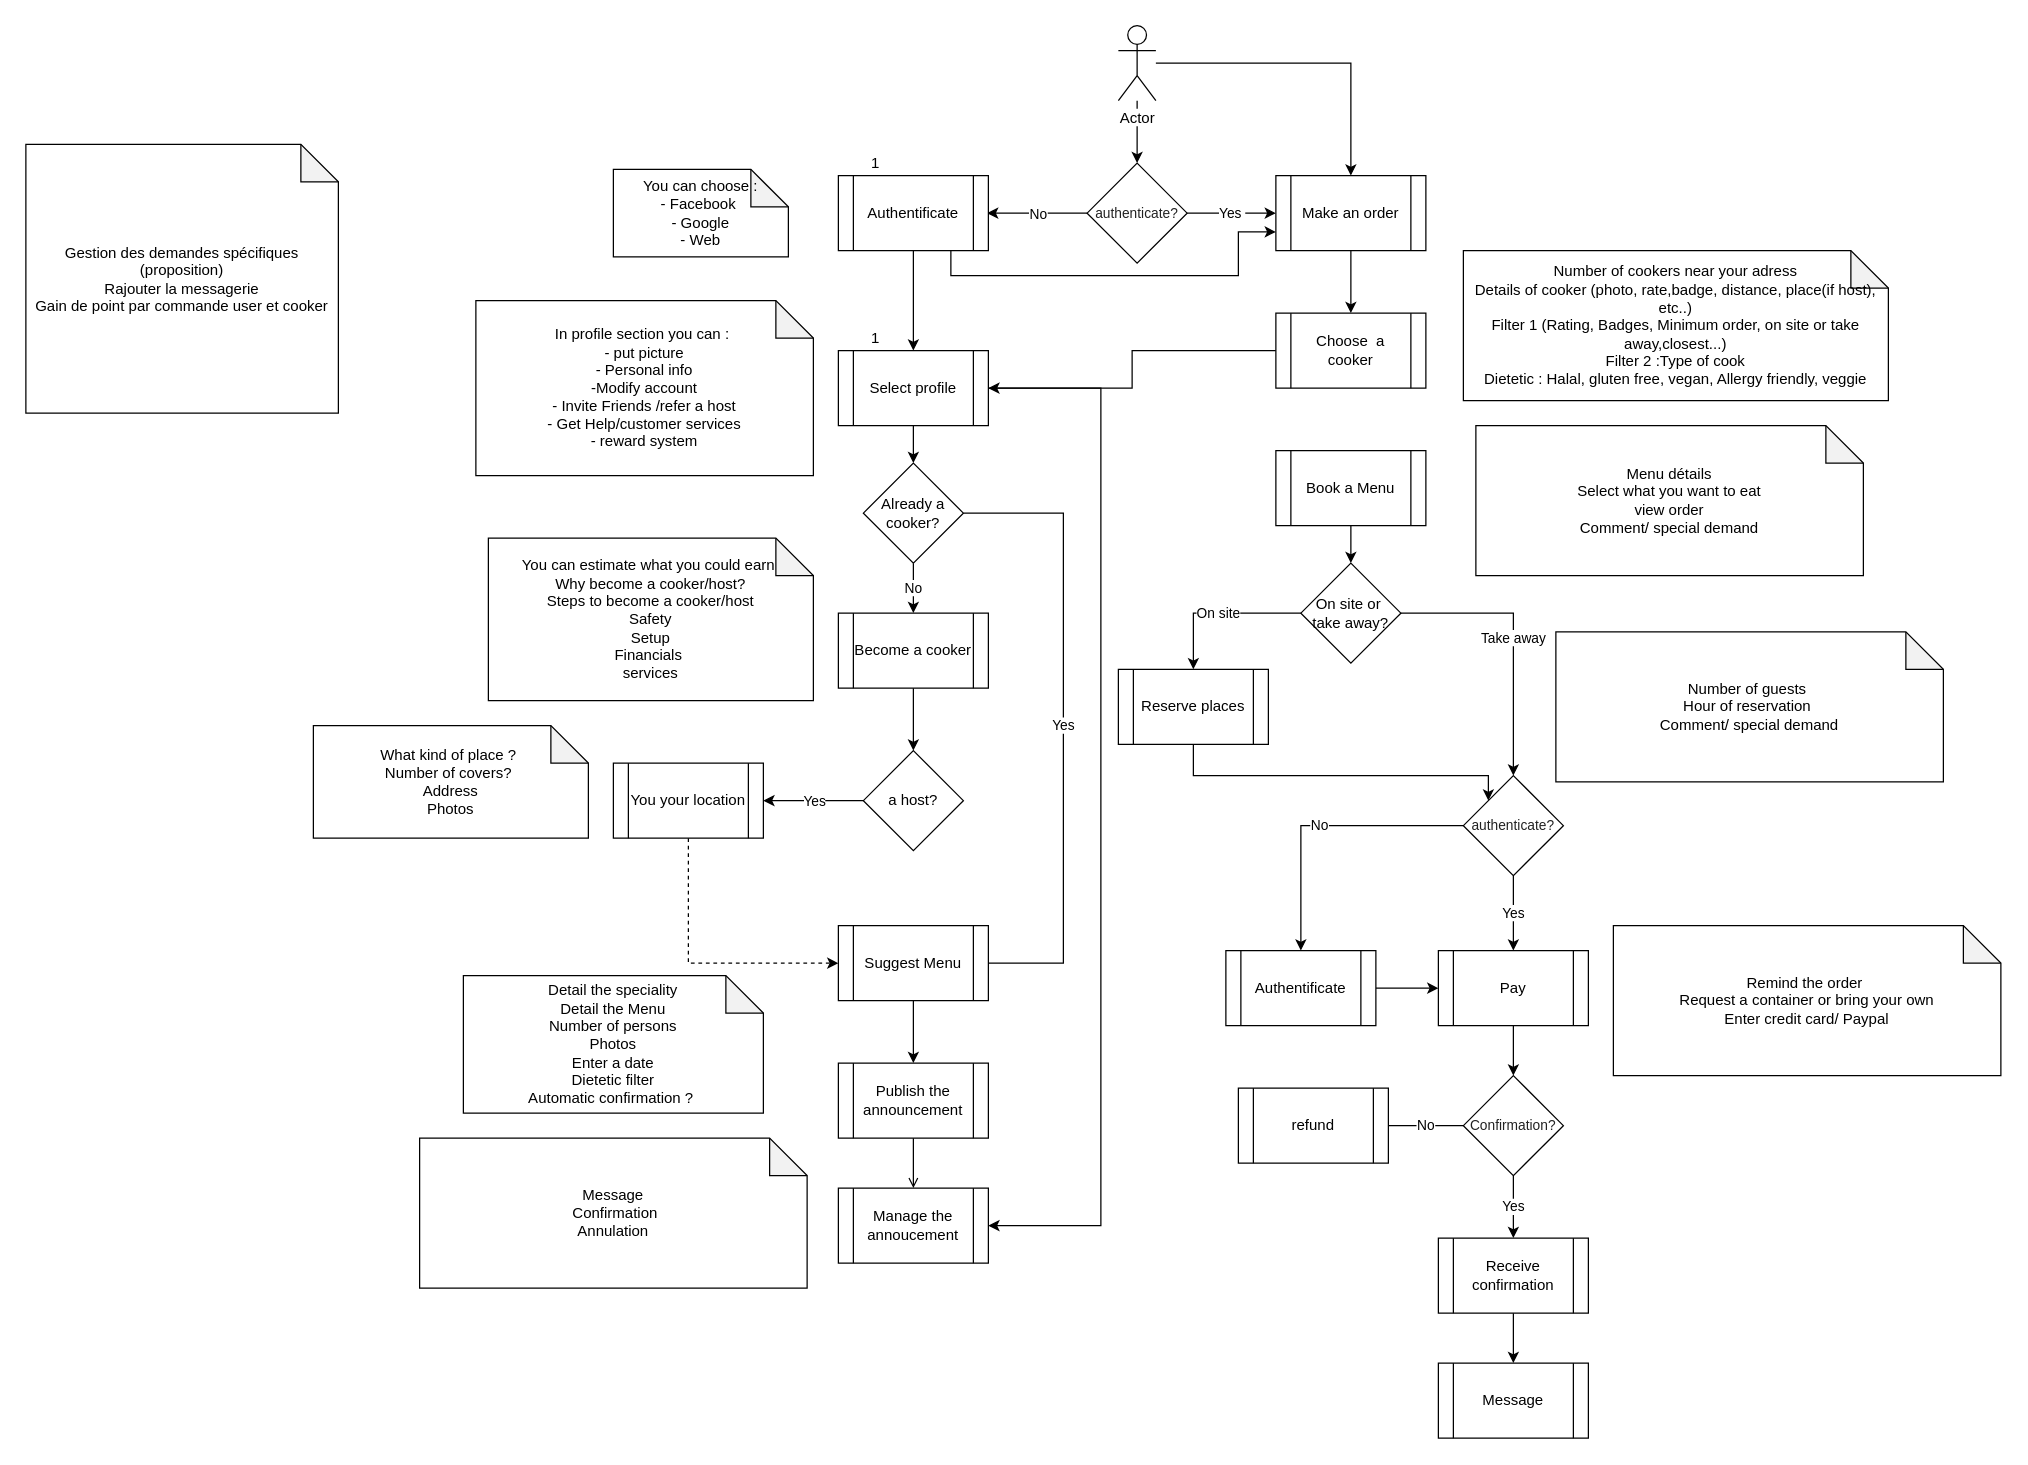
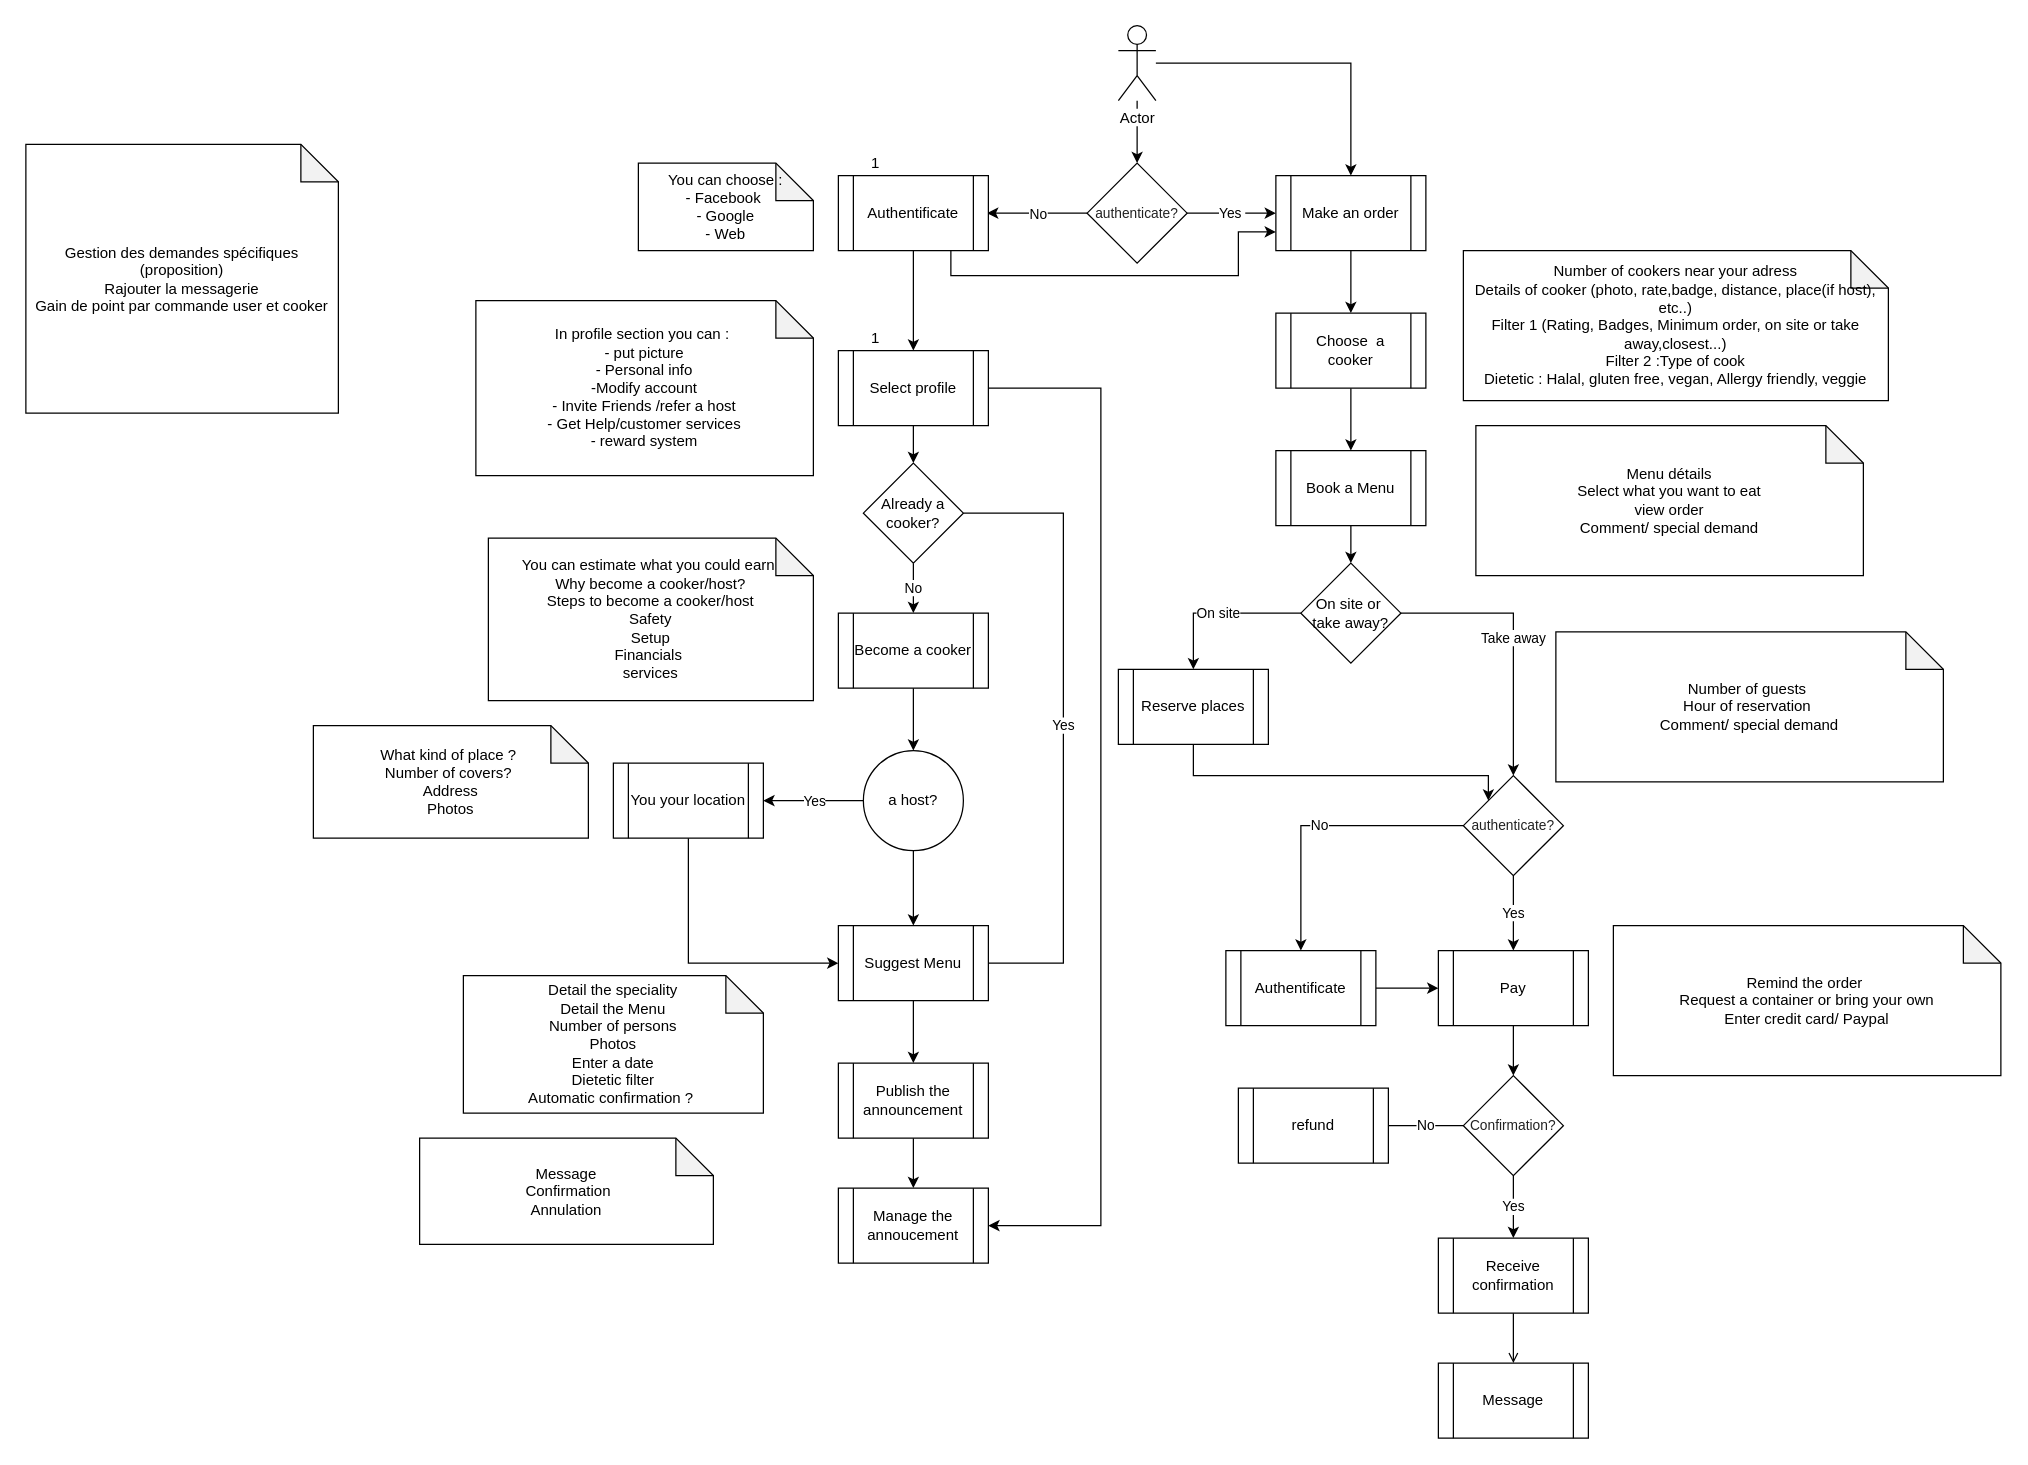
(701, 213) -> (726, 207)
(1171, 351) -> (1351, 415)
(913, 801) -> (913, 801)
none -> (913, 884)
(696, 963) -> (696, 963)
(913, 1180) -> (913, 1178)
(613, 1213) -> (566, 1191)
(1513, 1353) -> (1513, 1355)
